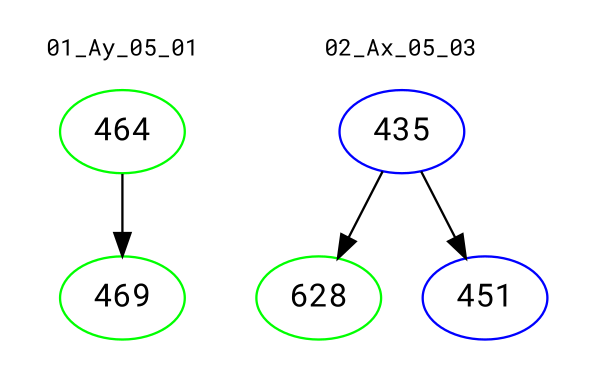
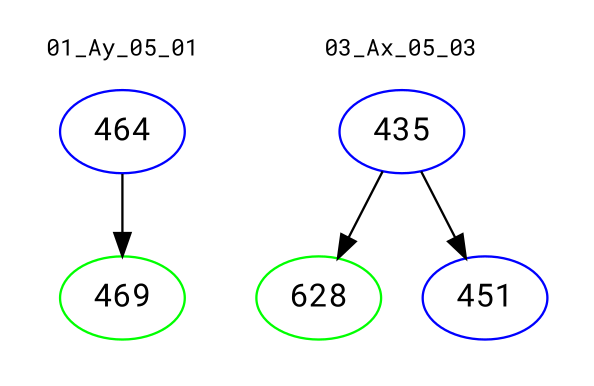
(402, 50) -> (402, 50)
(122, 132) -> (122, 132)
